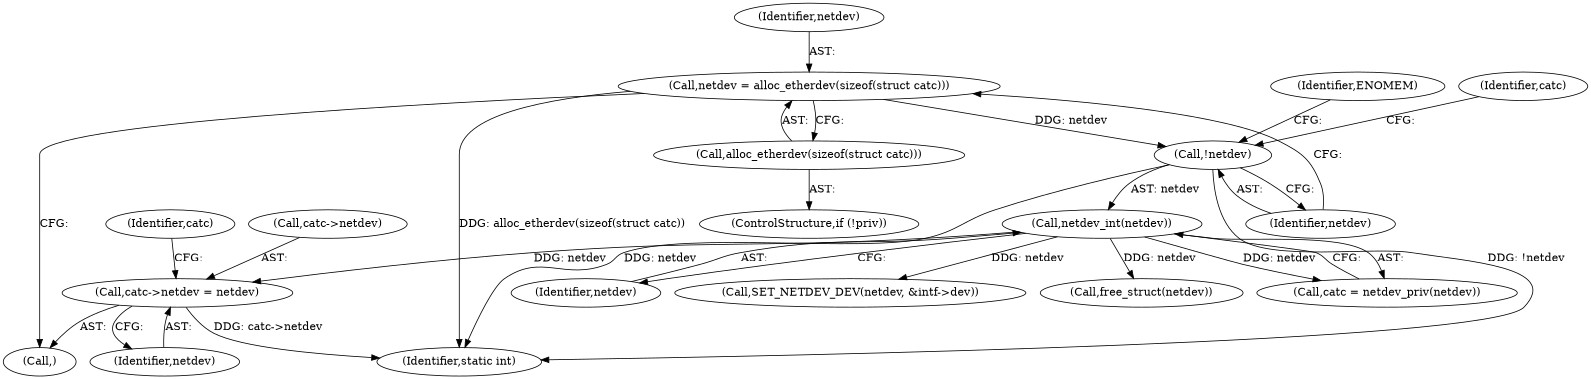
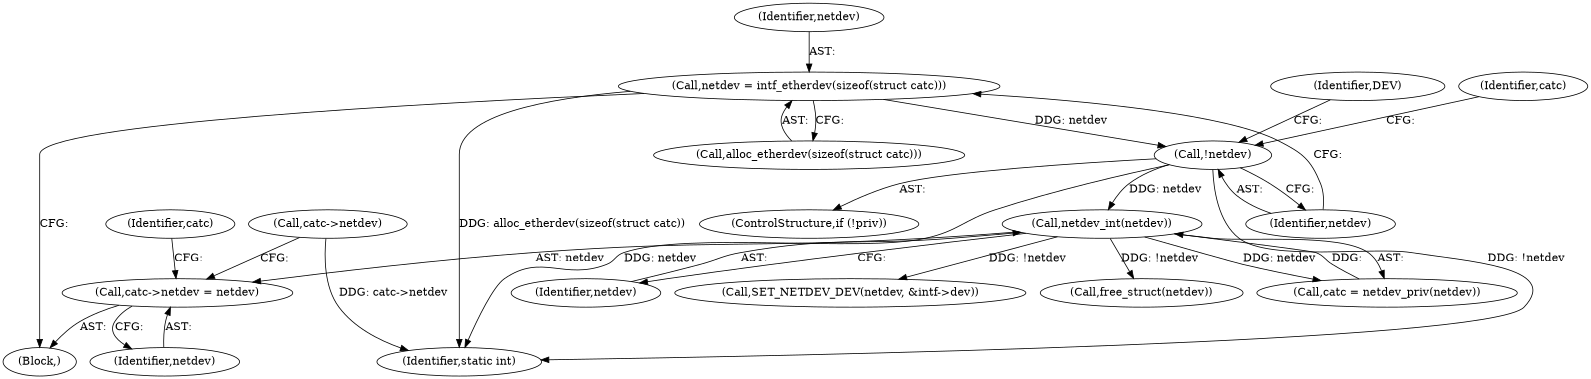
(809, 86) -> (809, 86)
(1358, 86) -> (1358, 86)
(809, 186) -> (996, 170)
(1165, 190) -> (1165, 190)
(276, 258) -> (276, 258)
(570, 258) -> (570, 258)
(1028, 258) -> (1028, 258)
(1160, 258) -> (1160, 258)
(1349, 258) -> (1349, 258)
(273, 348) -> (340, 309)
(40, 362) -> (40, 362)
